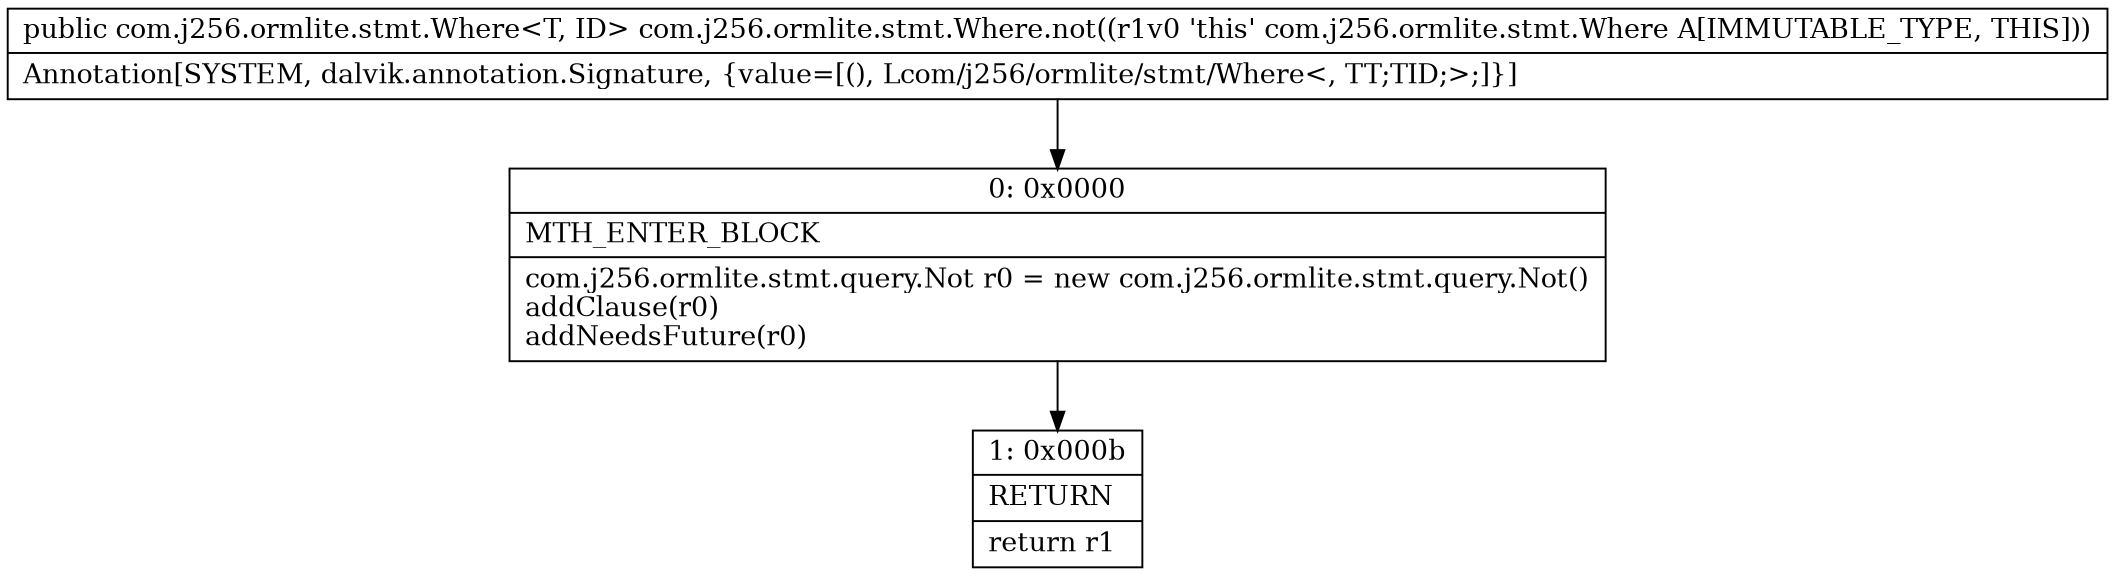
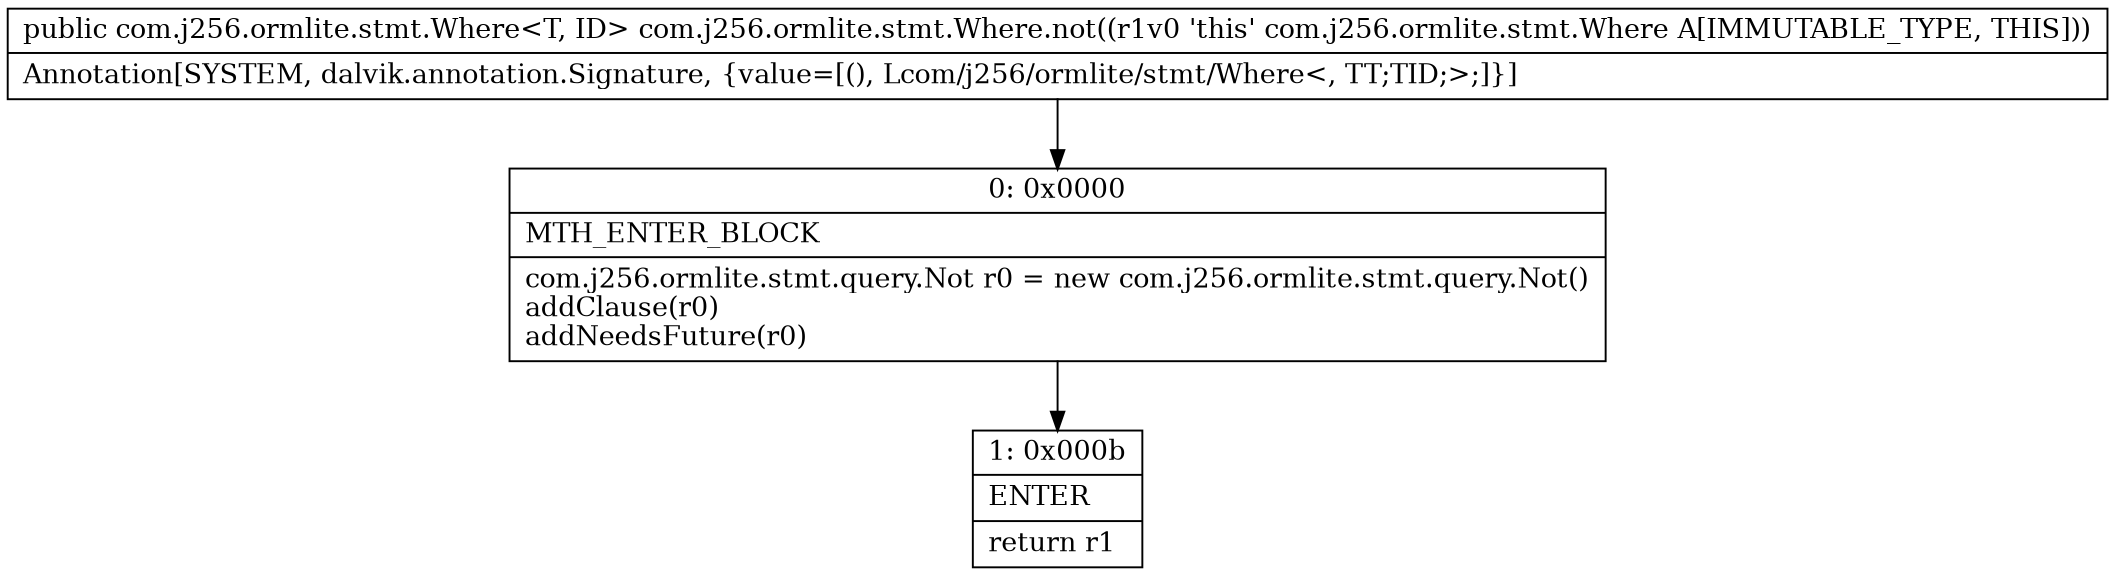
(1051, 497) -> (1039, 497)
